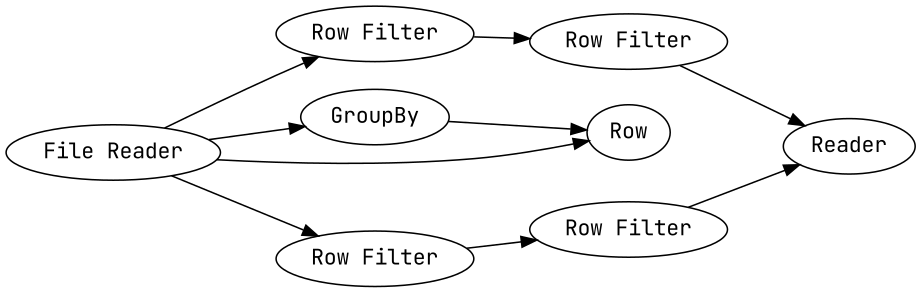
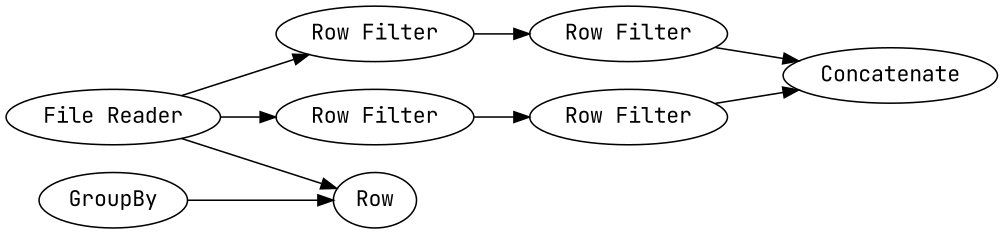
(249, 134) -> none
(849, 146) -> (890, 75)
